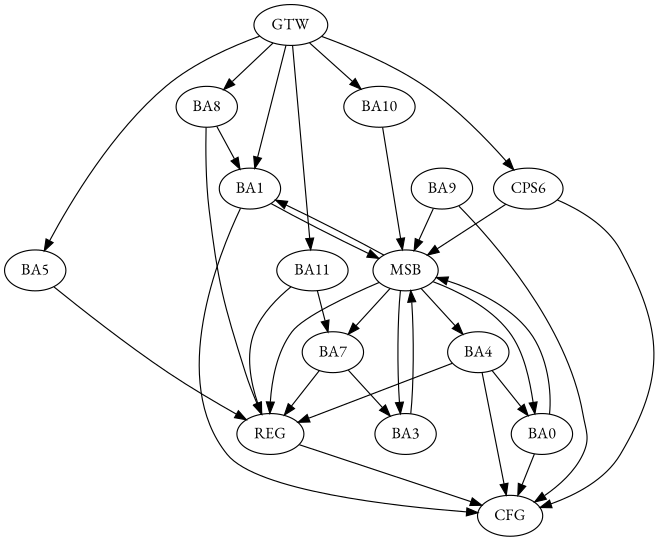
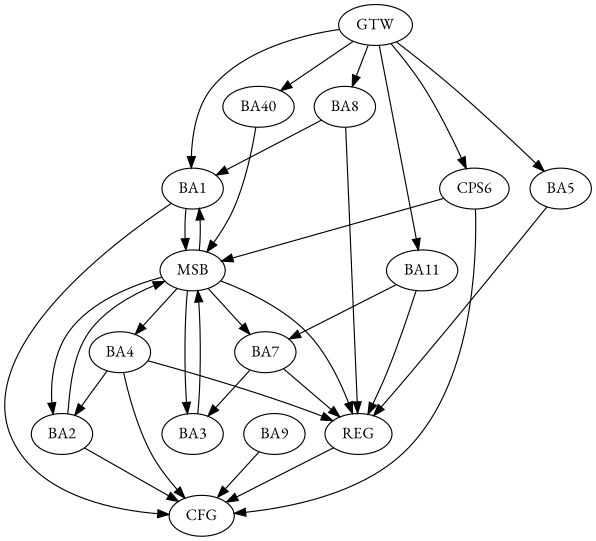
(379, 107) -> (259, 107)
(426, 224) -> none
(542, 434) -> (62, 434)
